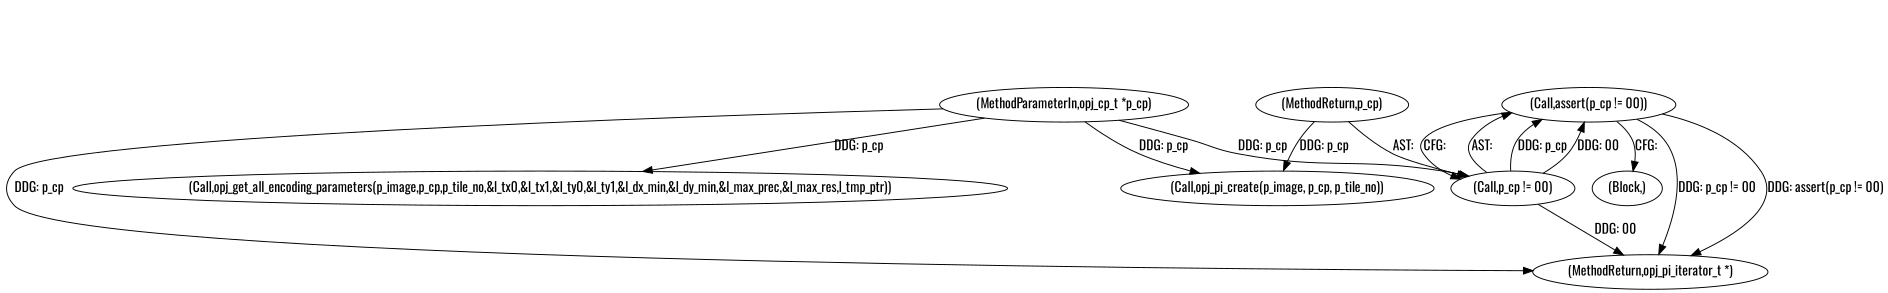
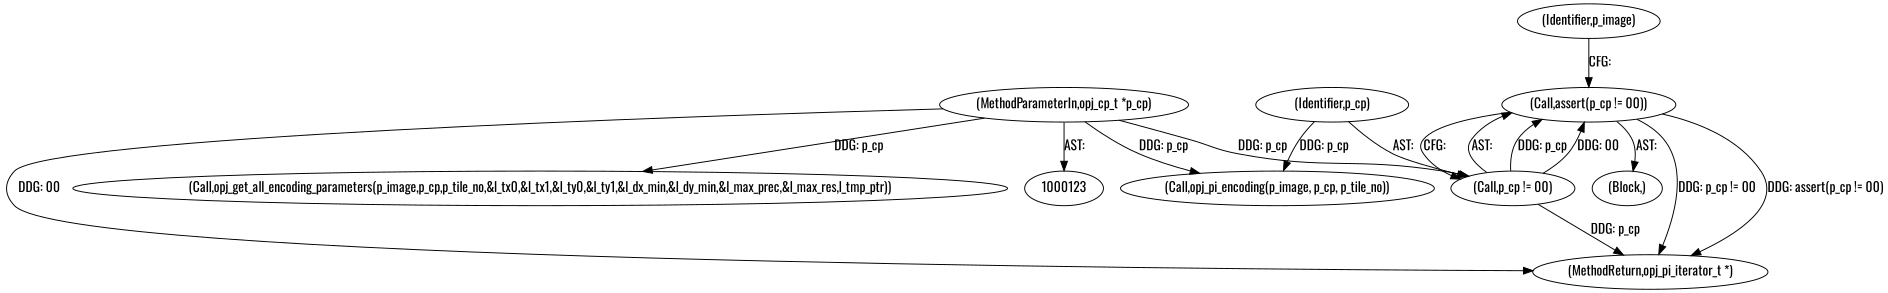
none -> (1589, 21)
(1332, 105) -> (1332, 105)
(1648, 147) -> (1648, 147)
(39, 188) -> (39, 188)
none -> (1064, 188)
(1277, 188) -> (1277, 188)
(1616, 230) -> (1616, 230)
